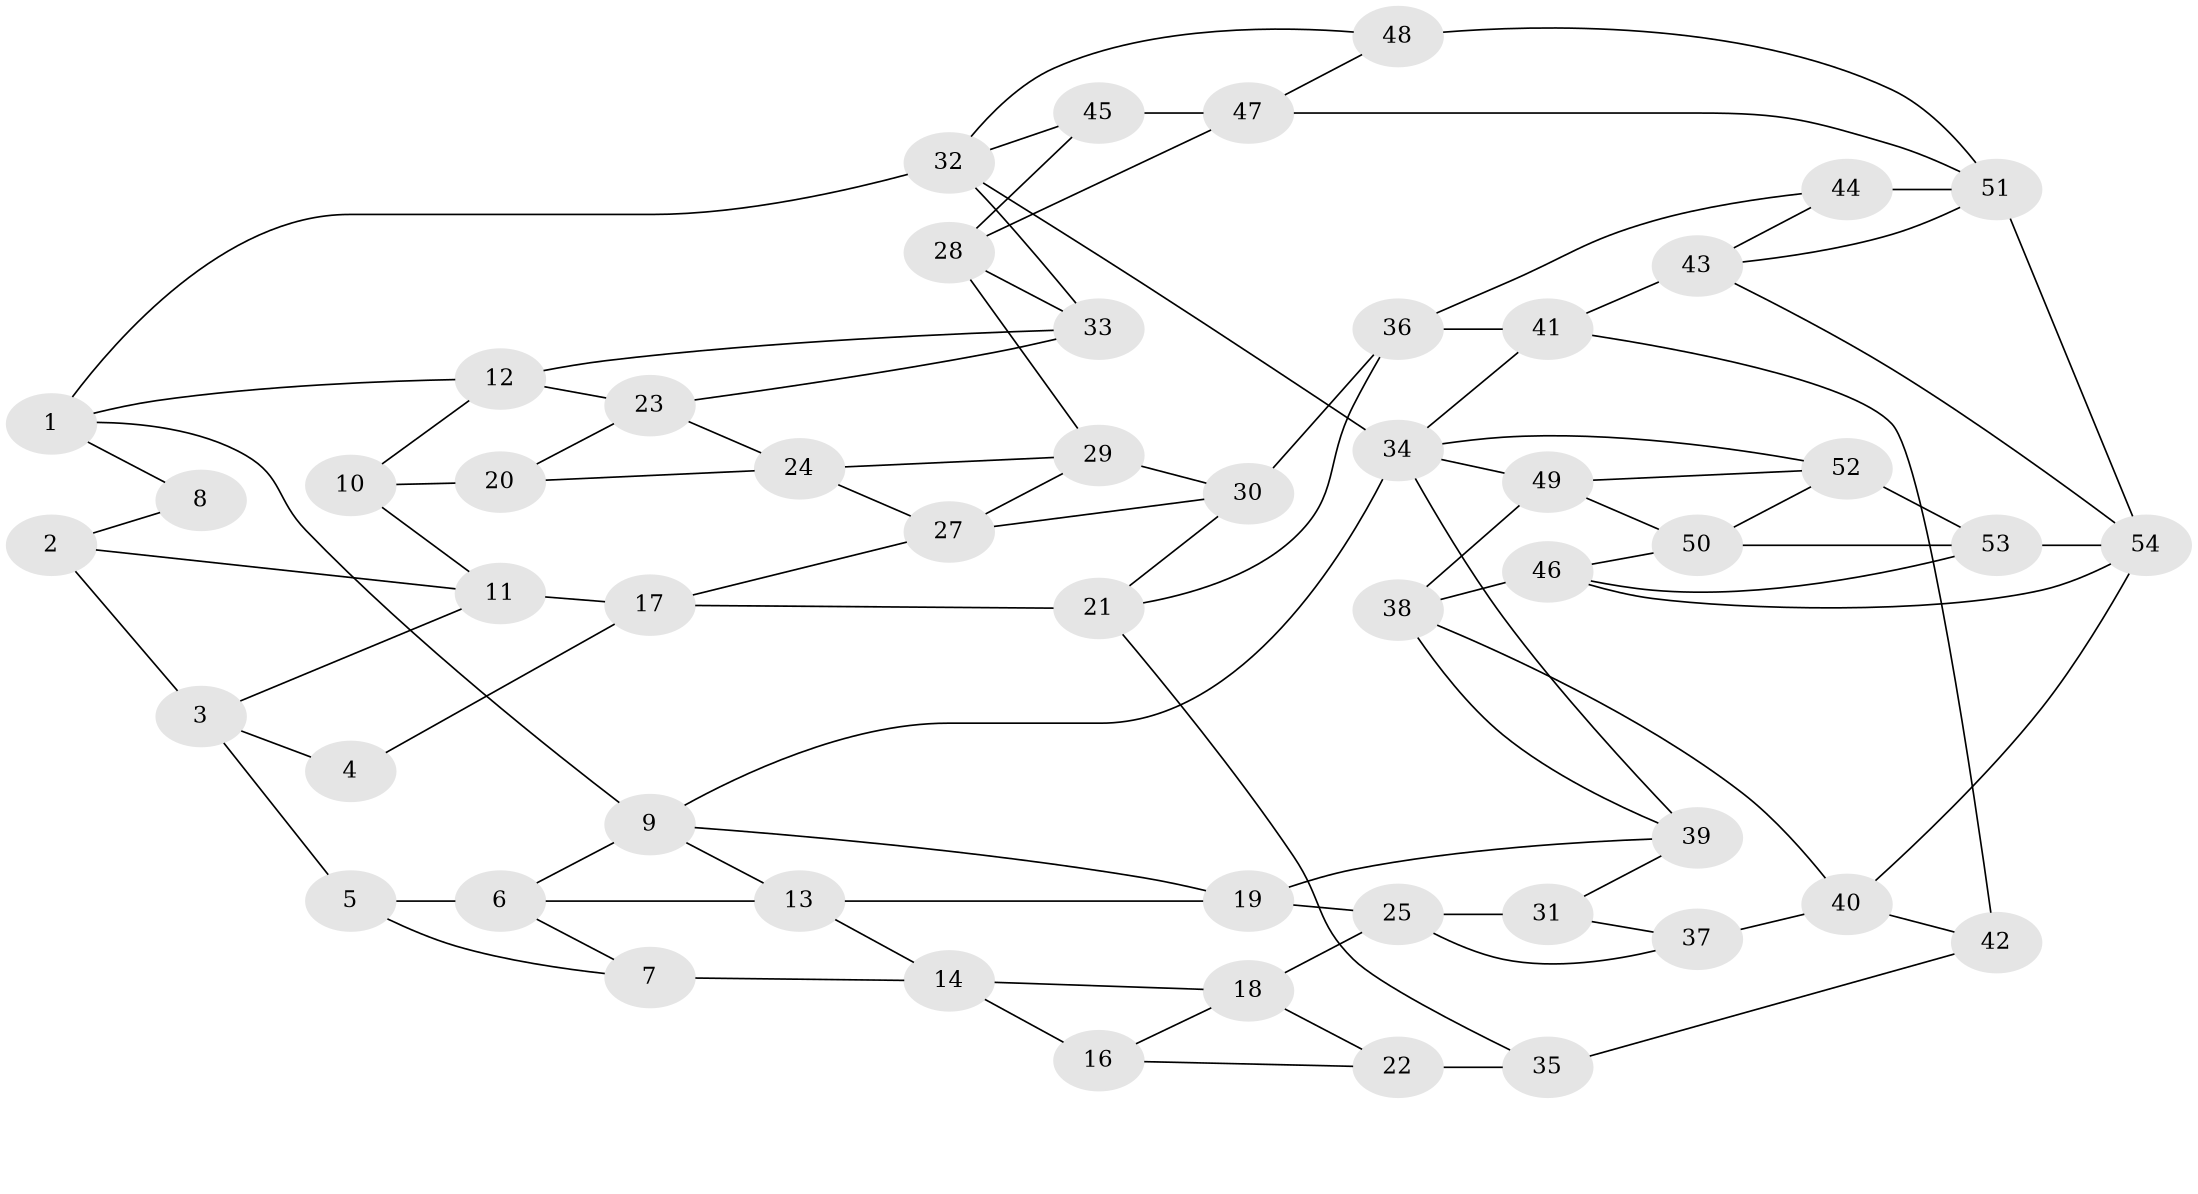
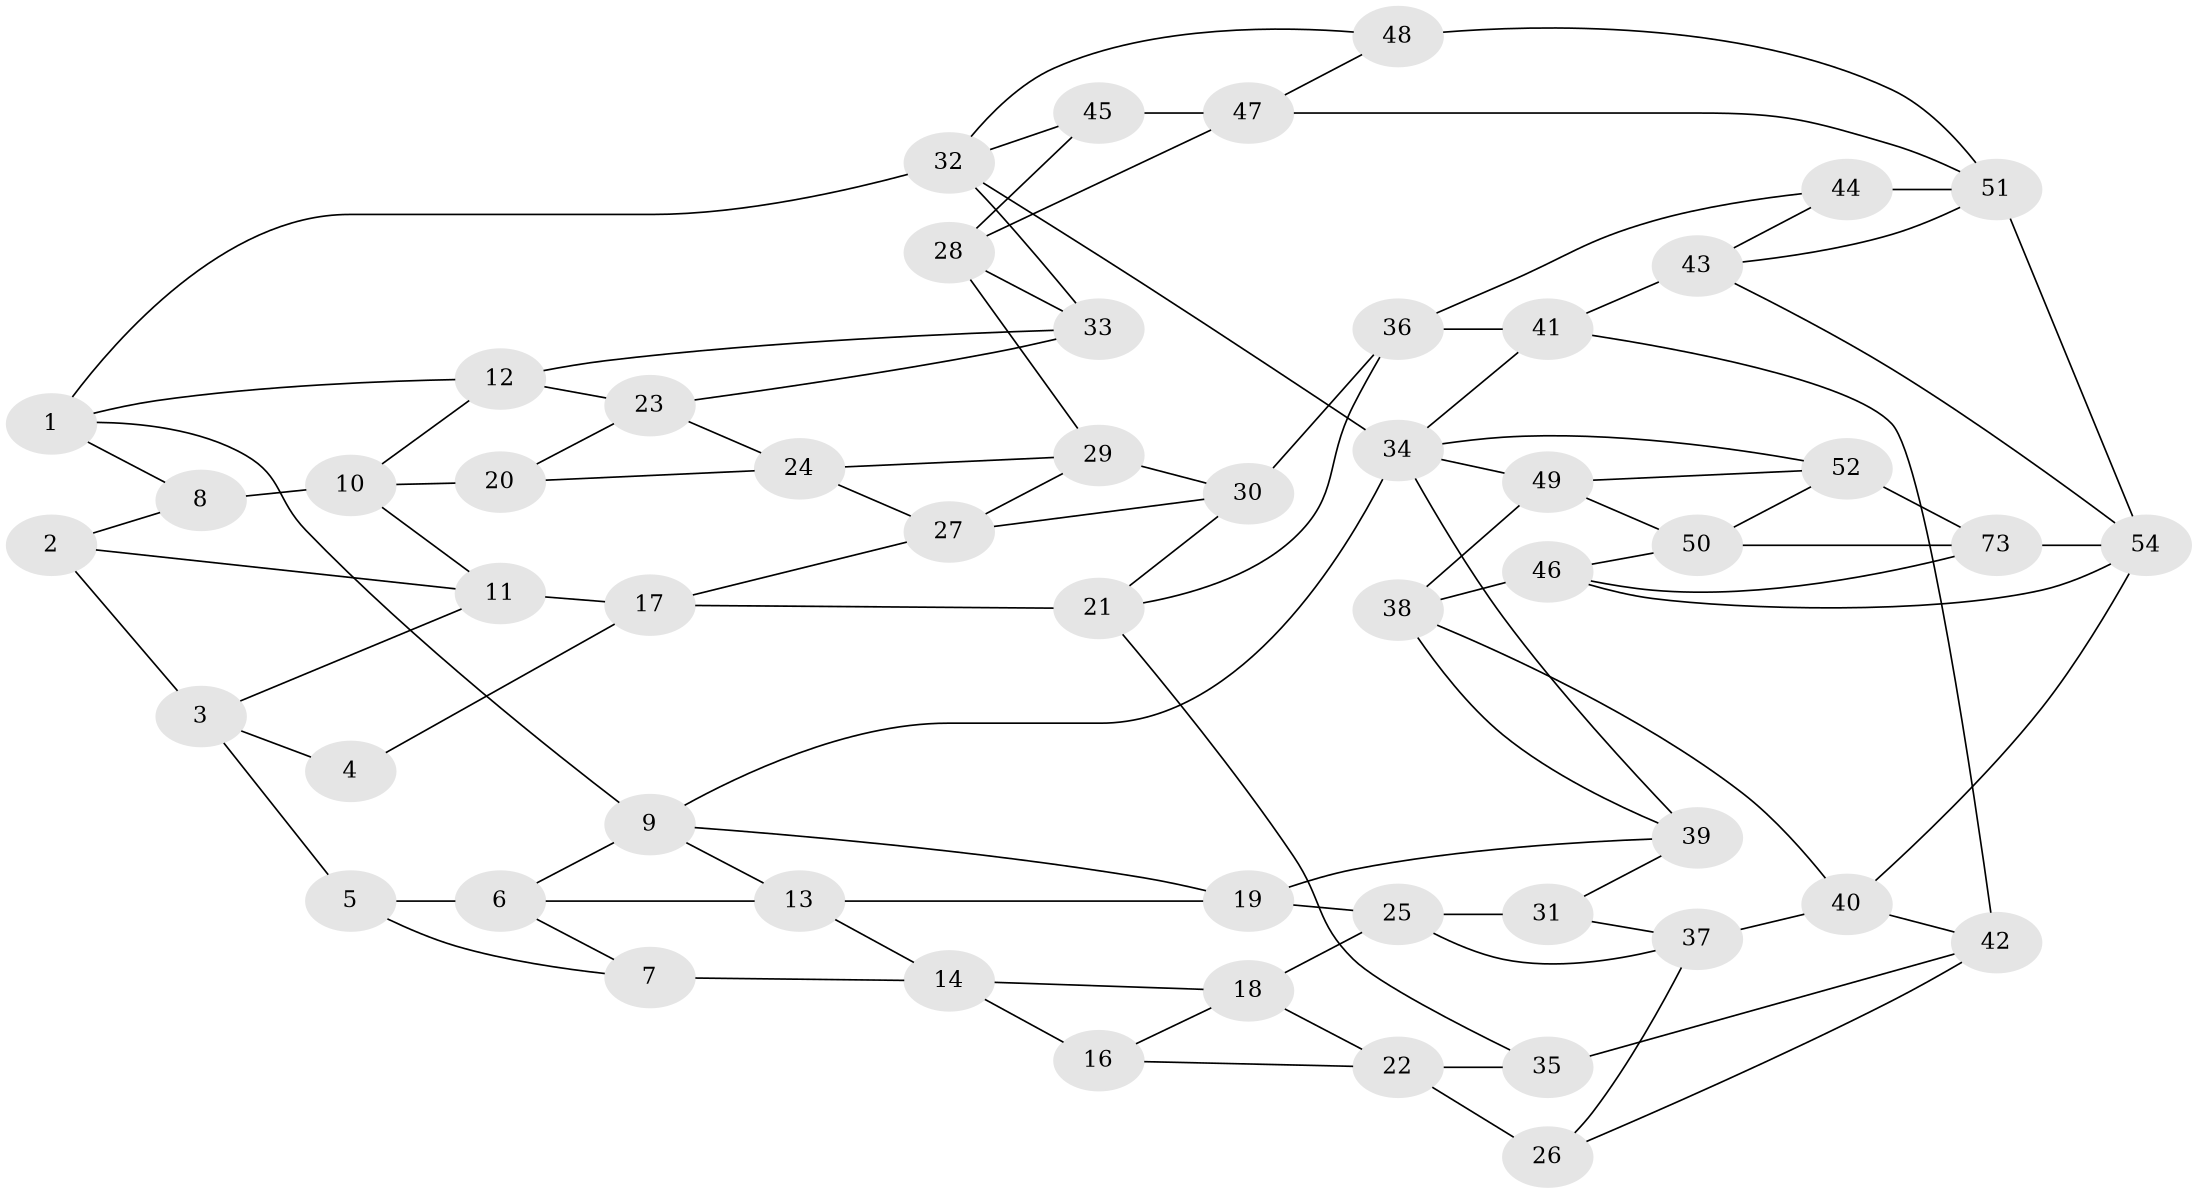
none -> (269, 494)
(1997, 545) -> (1997, 545)
none -> (1548, 1157)
